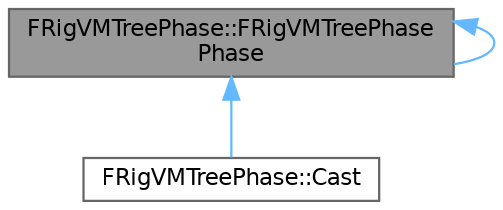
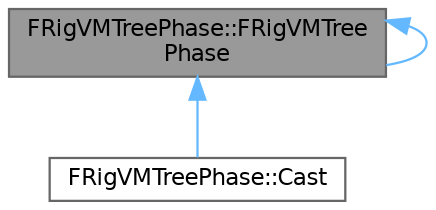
(231, 43) -> (197, 43)
